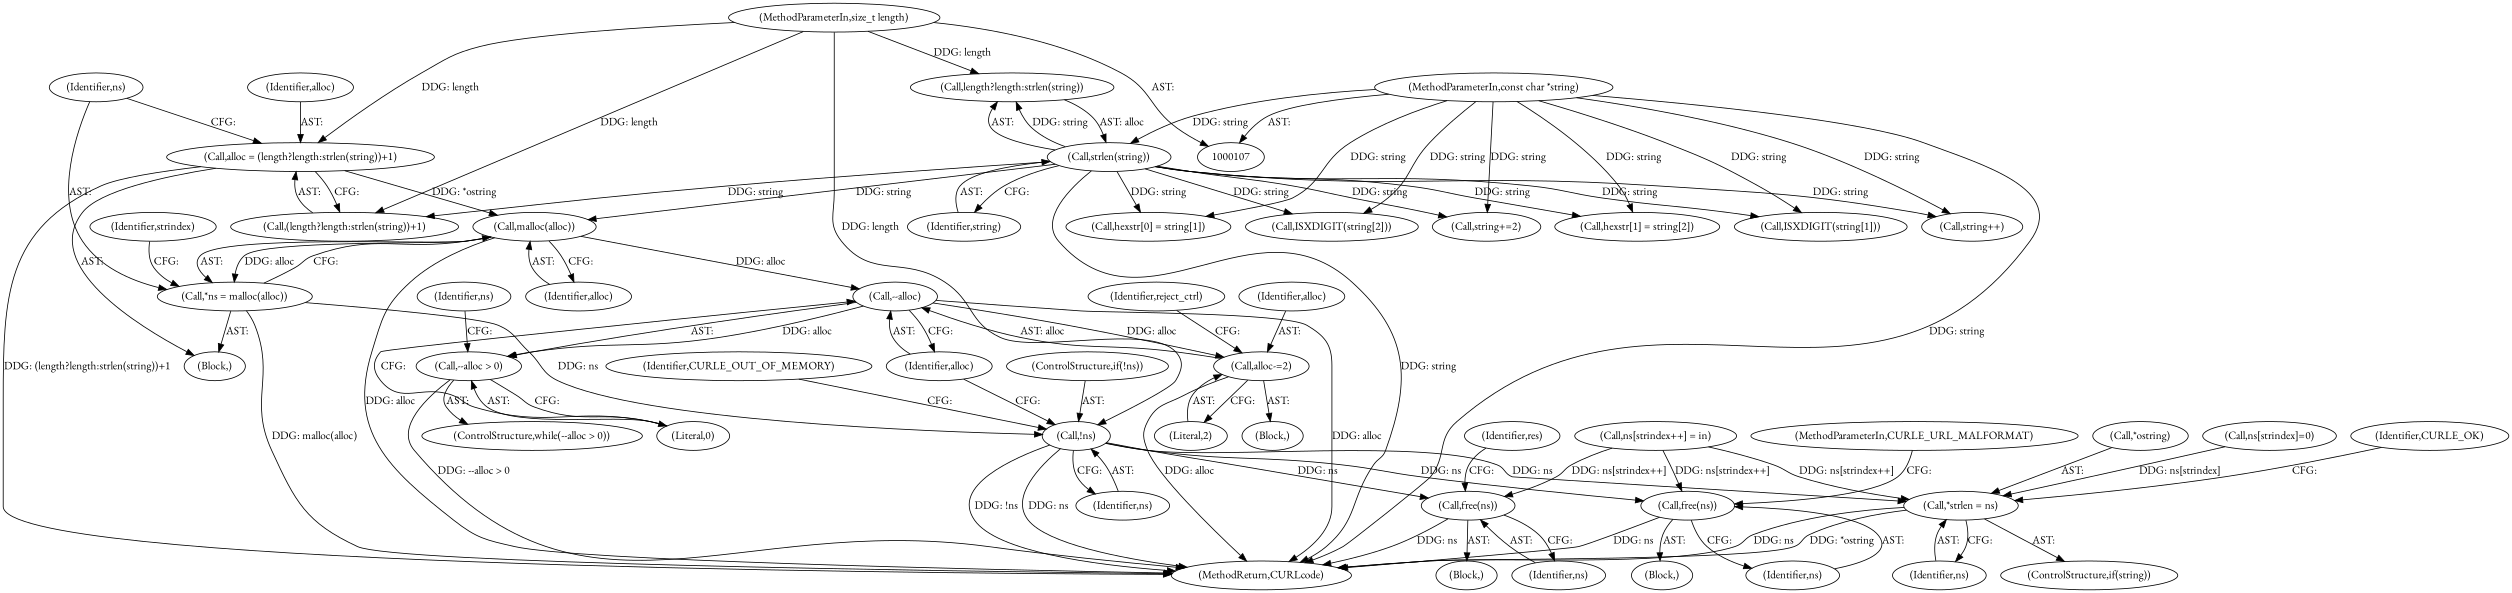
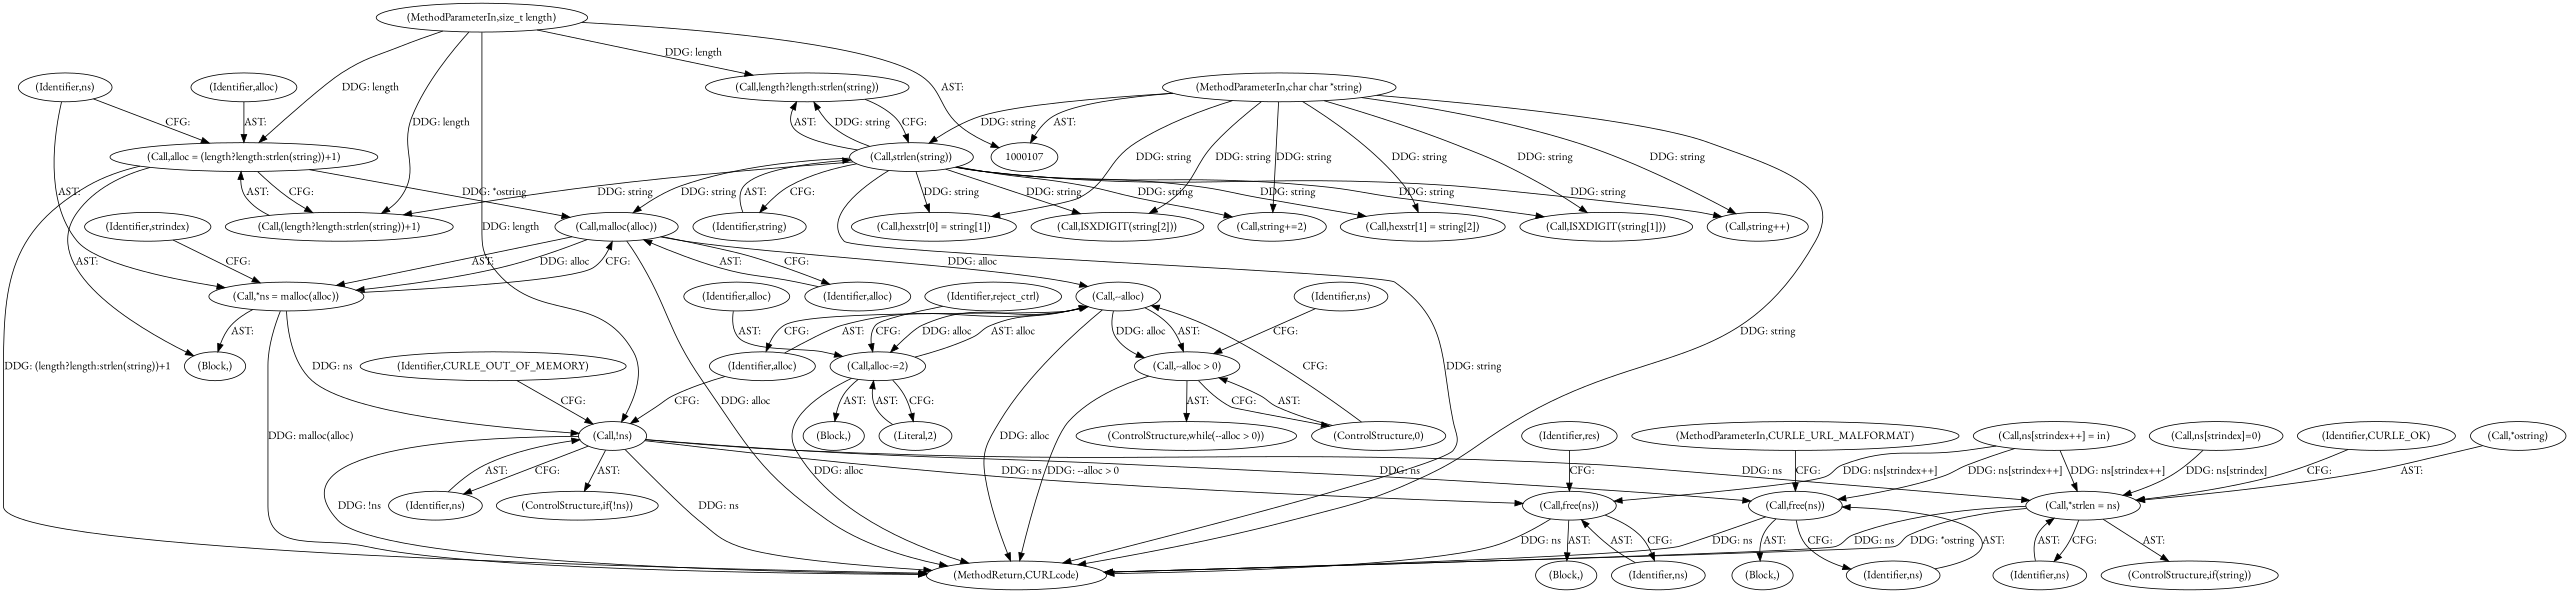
(1494, 87) -> (1279, 87)
(1122, 122) -> (916, 122)
(1083, 397) -> (597, 467)
(693, 436) -> (1379, 436)
